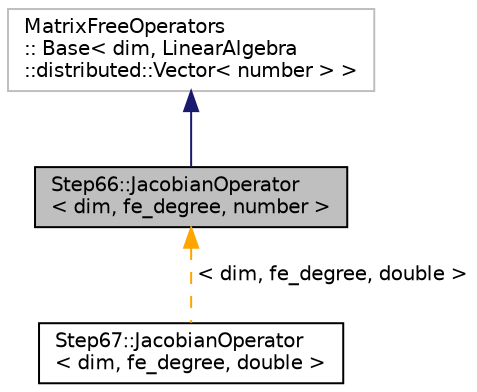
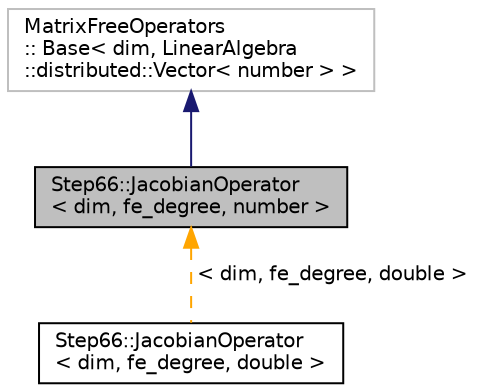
(191, 353) -> (191, 353)
